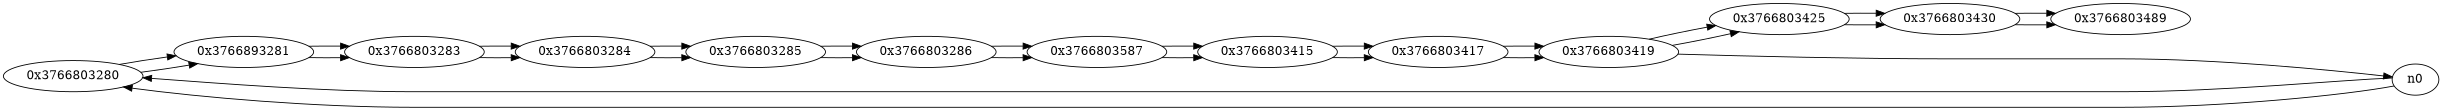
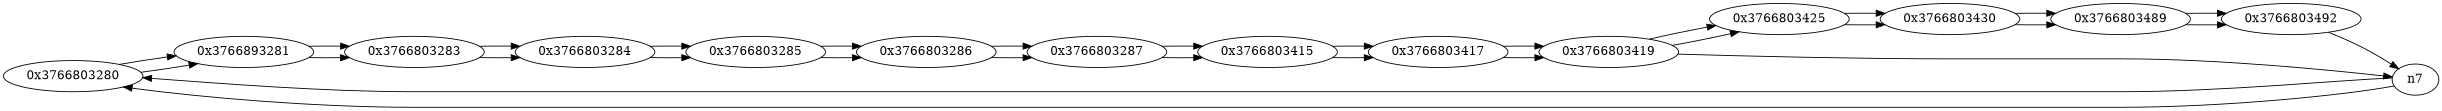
none -> (2291, 19)
(1097, 52) -> (1097, 52)
(2416, 80) -> (2416, 80)
